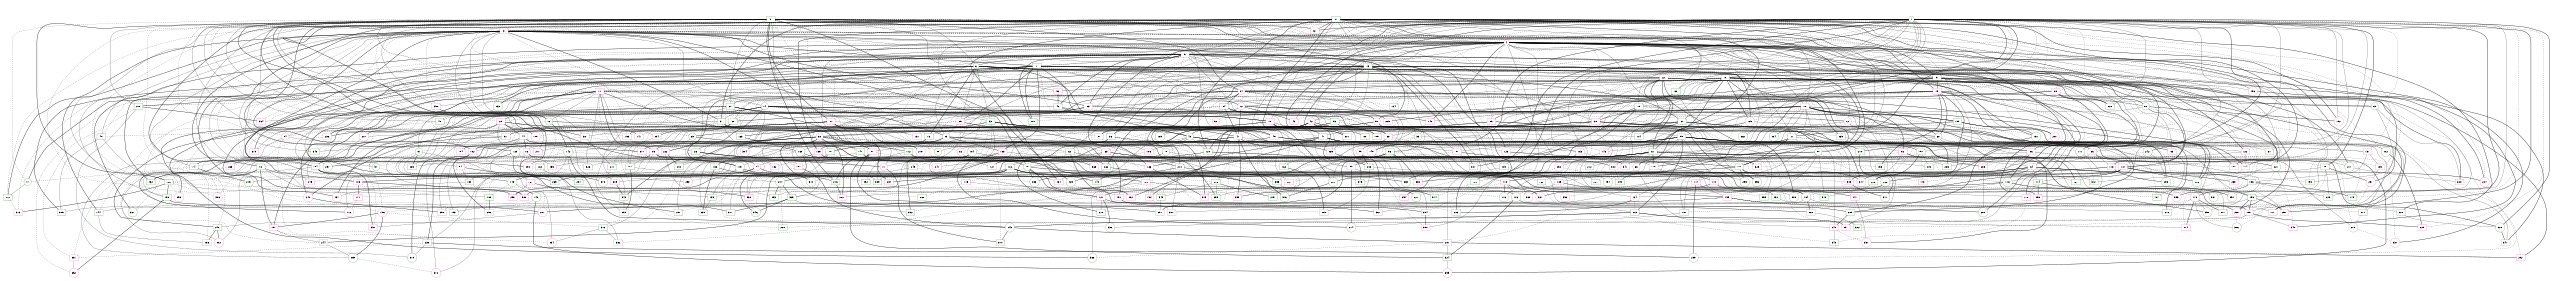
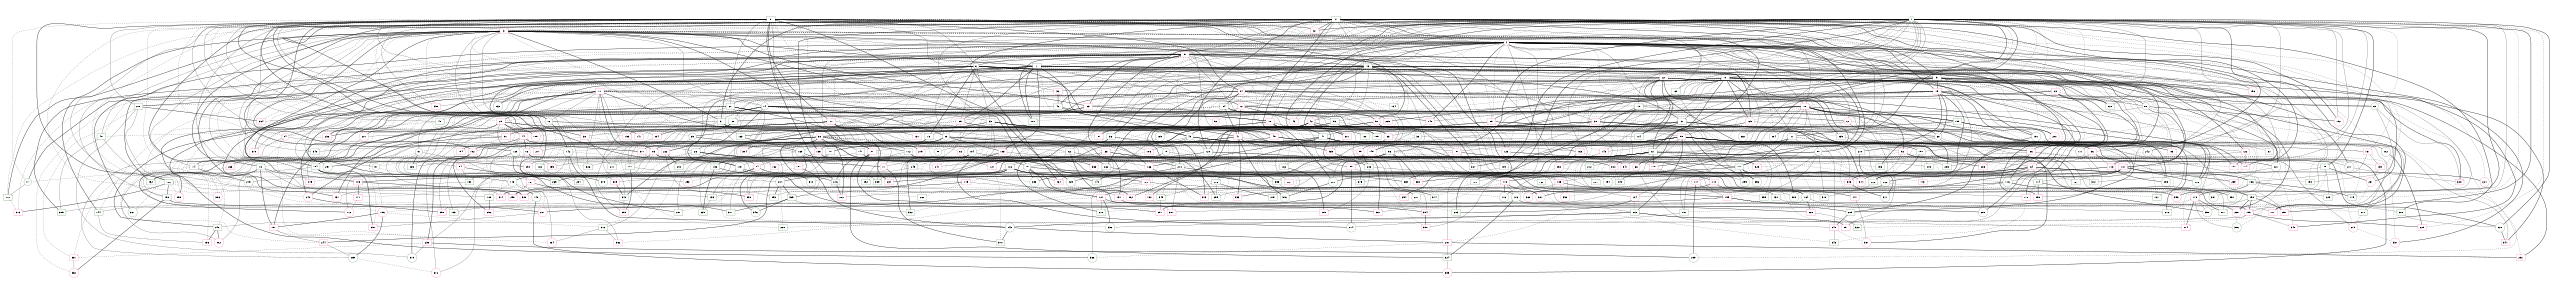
(2409, 101) -> none
(493, 113) -> (724, 80)
none -> (501, 197)
